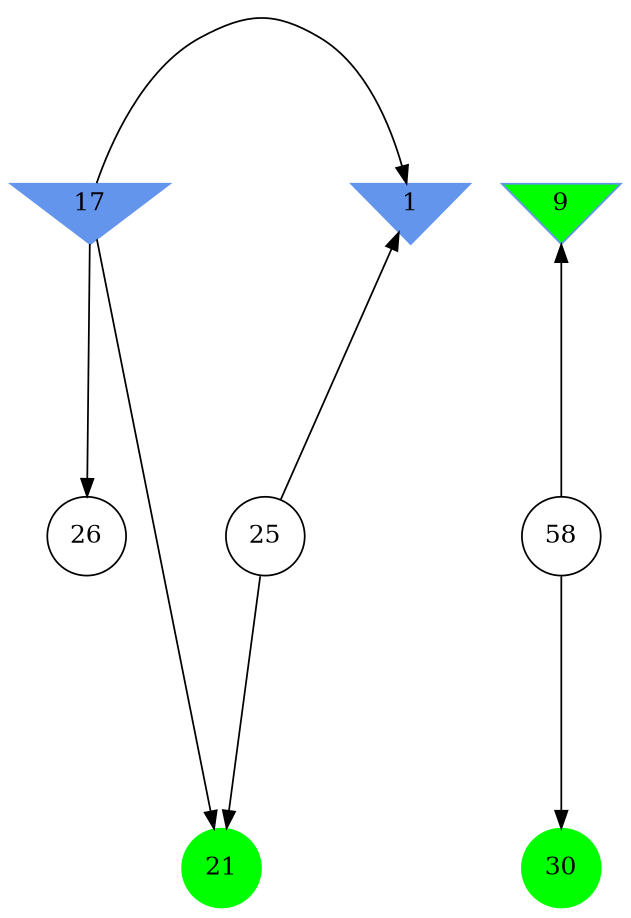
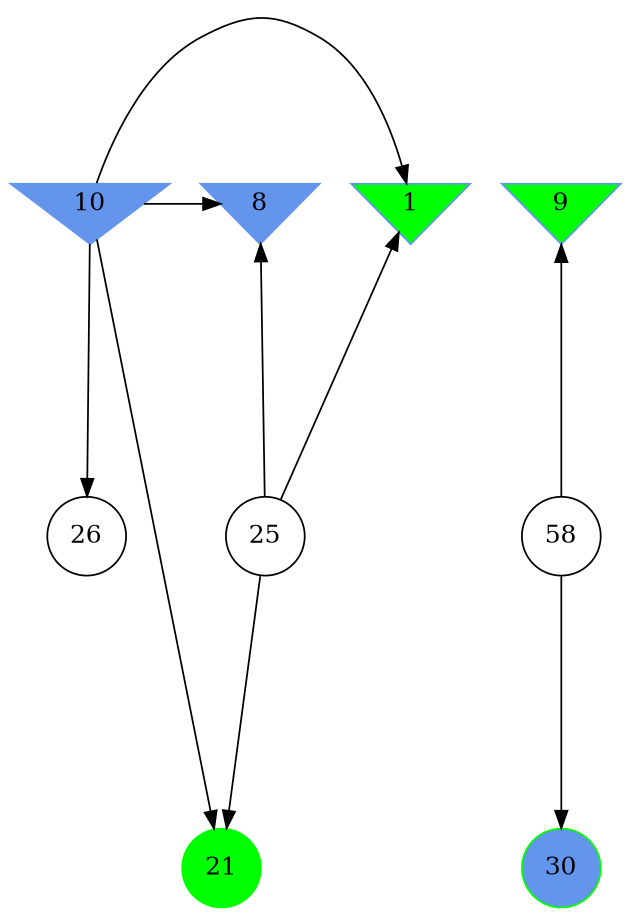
(90, 204) -> (90, 204)
none -> (260, 204)
(411, 204) -> (411, 204)
(561, 868) -> (561, 868)
